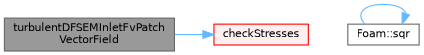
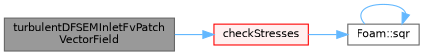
none -> (323, 35)
